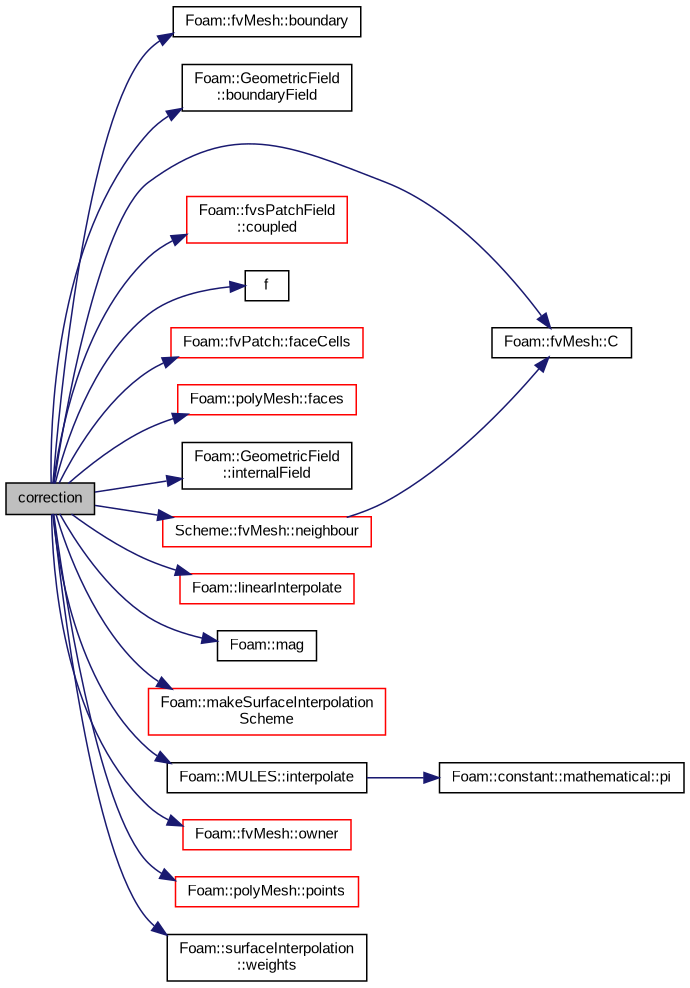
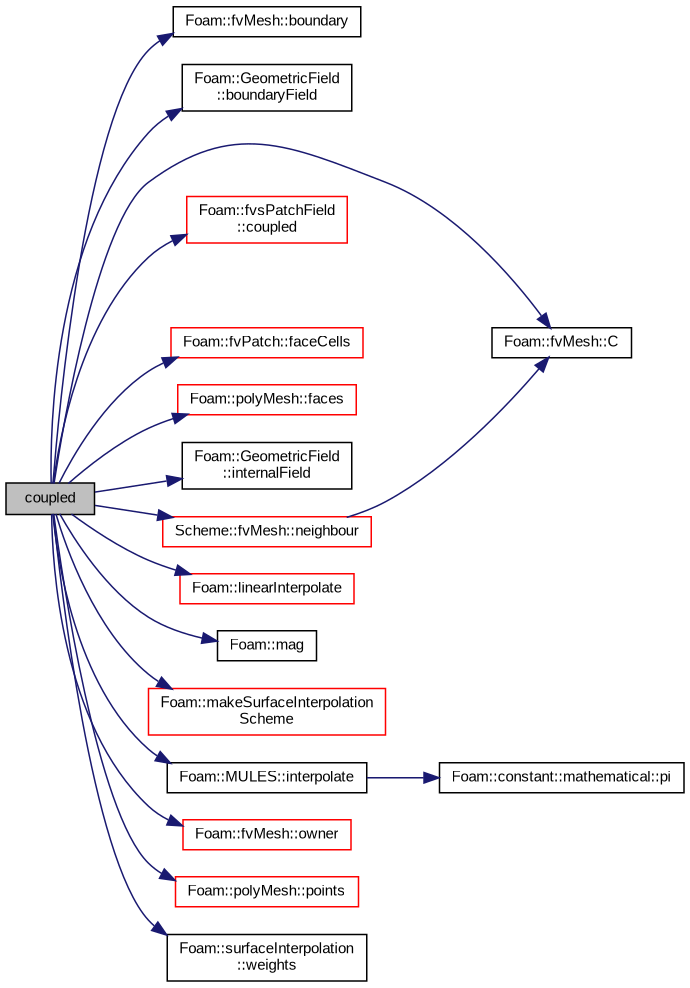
(267, 286) -> none
(50, 499) -> (50, 499)
